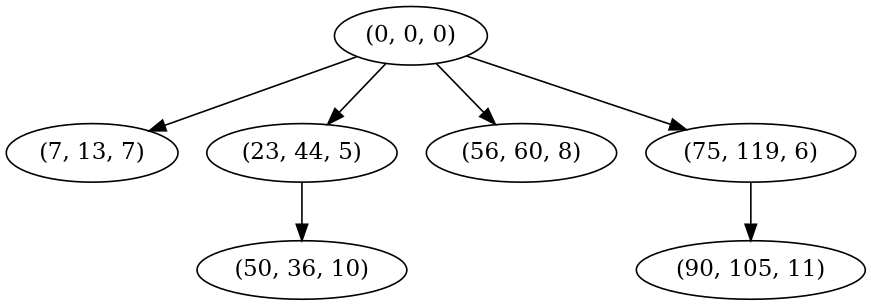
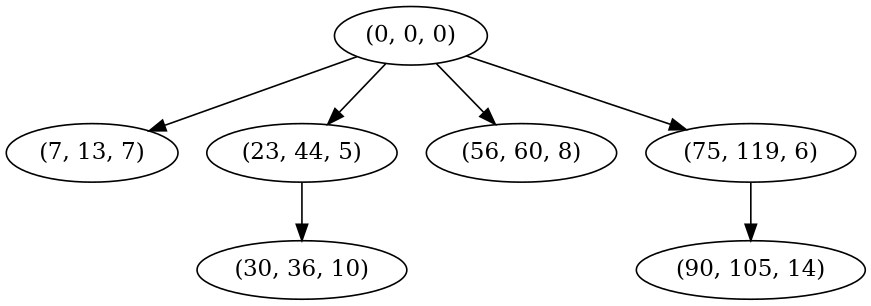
(302, 270) -> (302, 270)
(751, 270) -> (751, 270)
